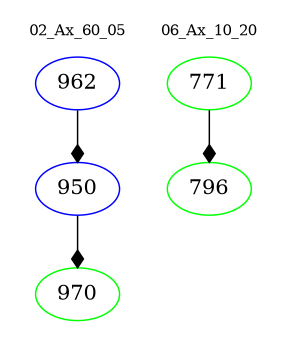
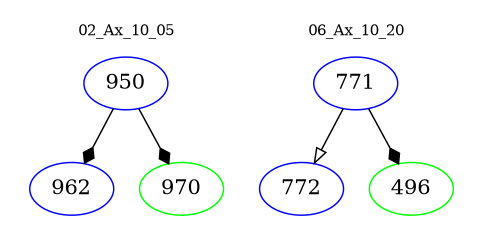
(78, 31) -> (127, 31)
(209, 83) -> (356, 83)
(78, 127) -> (103, 128)
(209, 189) -> (411, 189)
none -> (302, 189)
